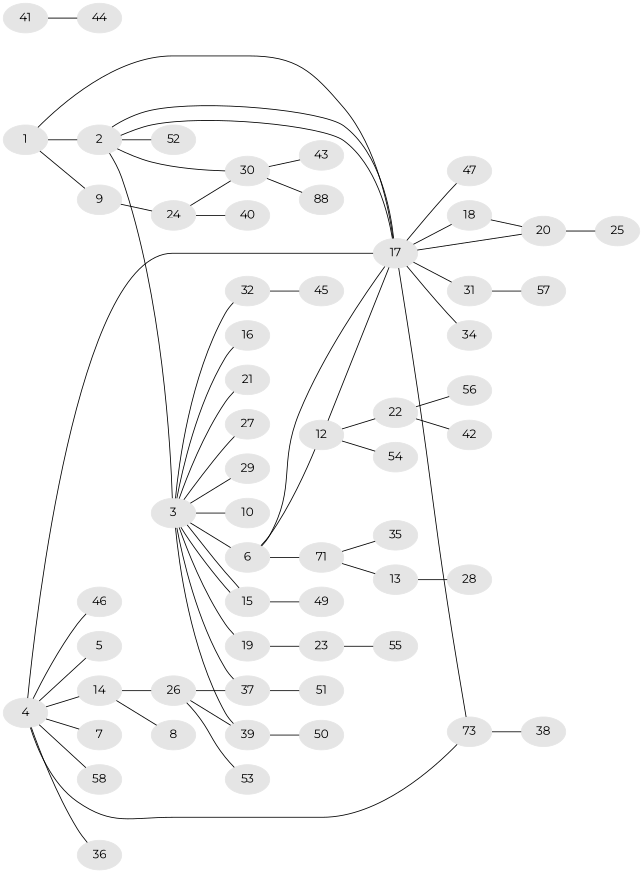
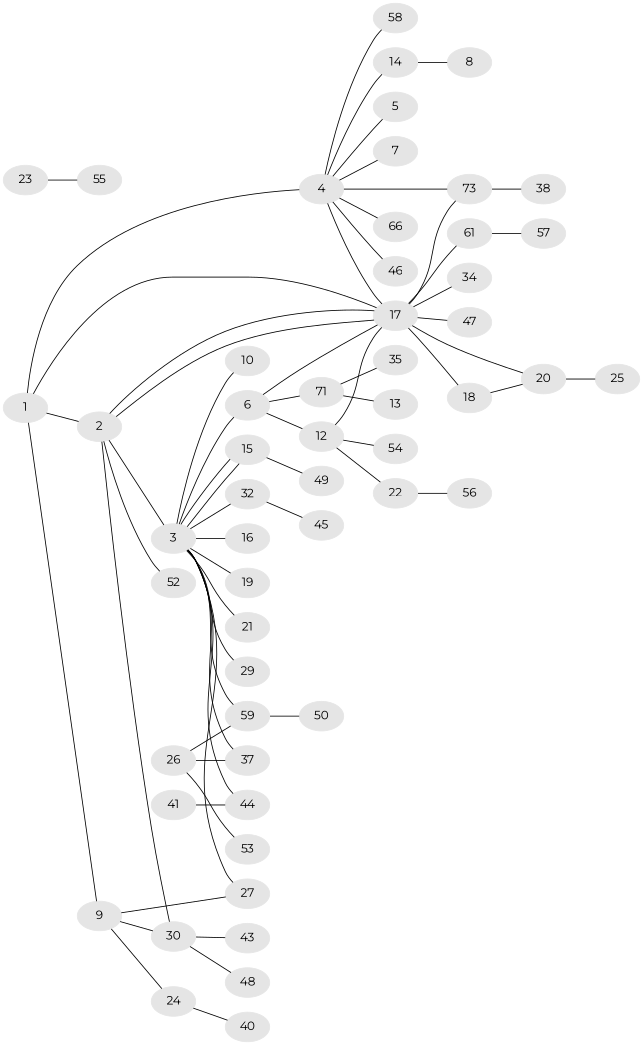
(211, 193) -> (137, 926)
(321, 200) -> (247, 983)
none -> (118, 237)
(469, 291) -> (469, 234)
(469, 435) -> none
(469, 580) -> none
(285, 646) -> none
none -> (210, 672)
(137, 691) -> none
(321, 691) -> none
(247, 735) -> (247, 716)
(99, 855) -> (395, 227)
none -> (174, 905)
